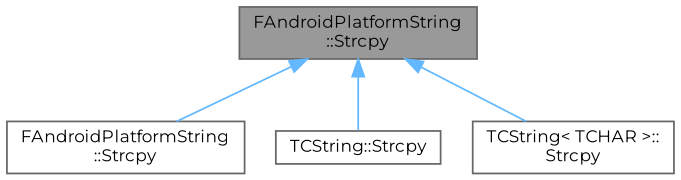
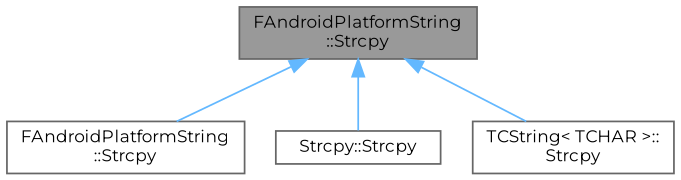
(358, 147) -> (358, 147)
